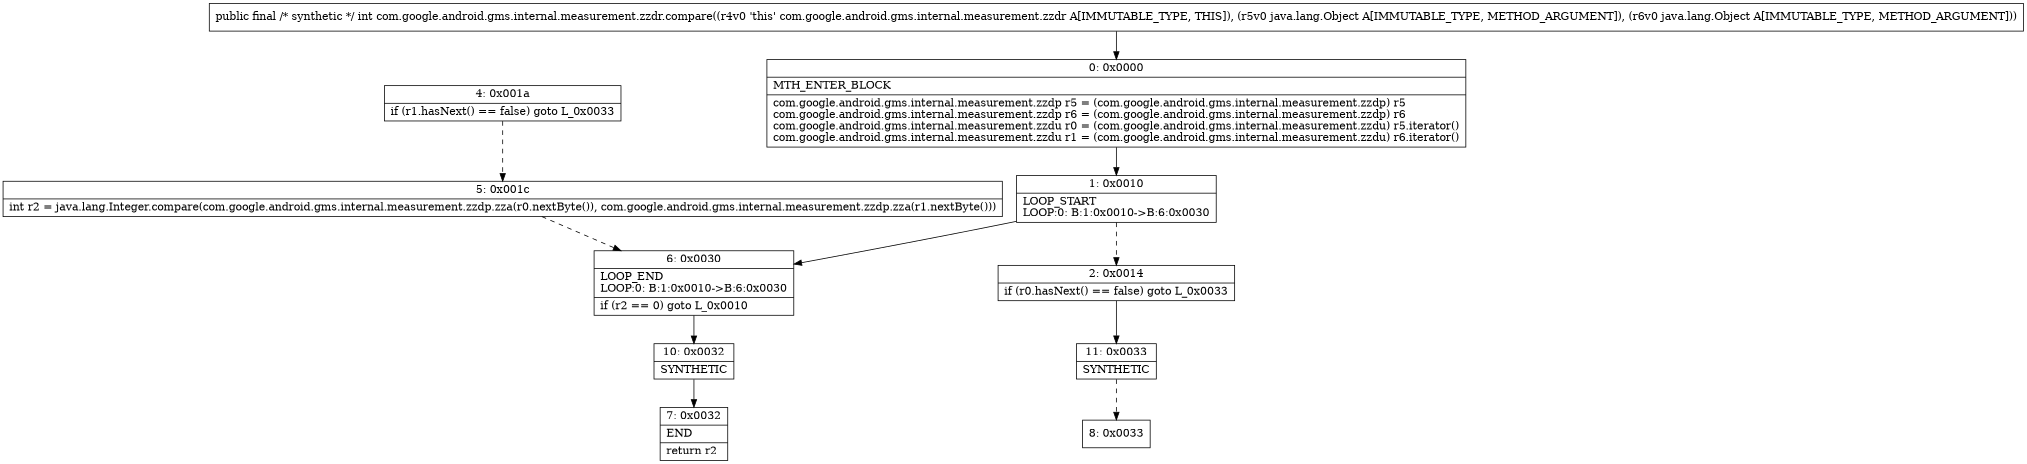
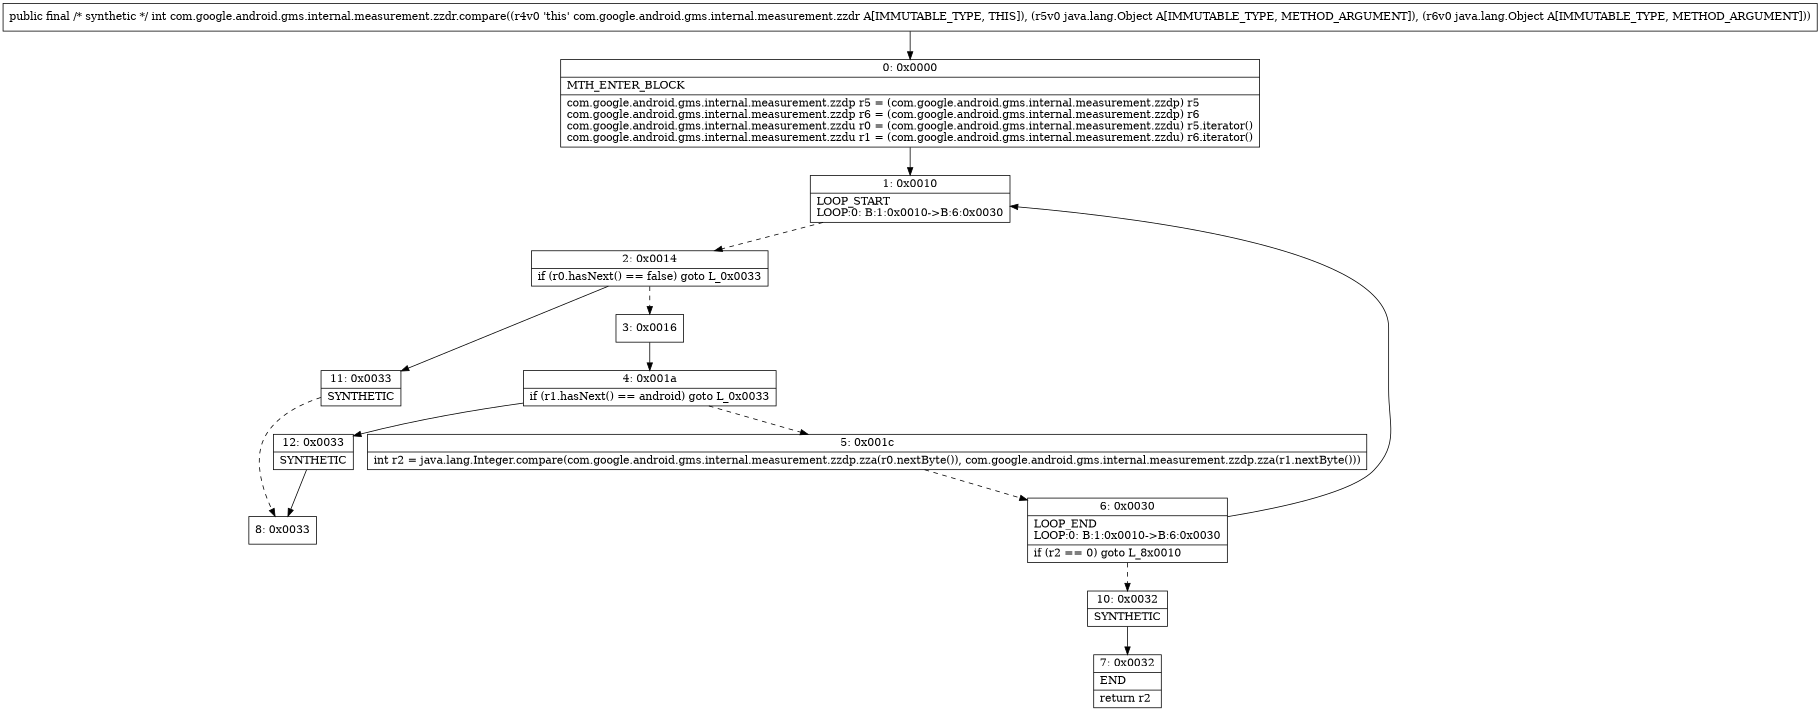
(503, 112) -> (650, 397)
(909, 242) -> (1360, 286)
(674, 306) -> (1108, 553)
(694, 326) -> (1128, 573)
none -> (650, 328)
none -> (313, 452)
